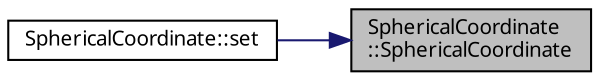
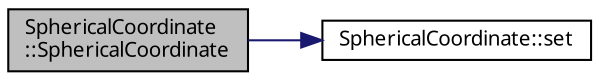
(304, 40) -> (275, 40)
